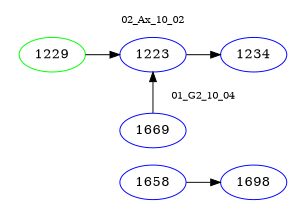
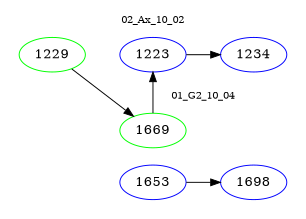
(98, 55) -> (99, 90)
(153, 131) -> (153, 131)
(153, 182) -> (153, 182)
